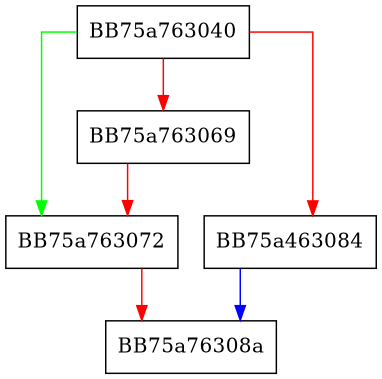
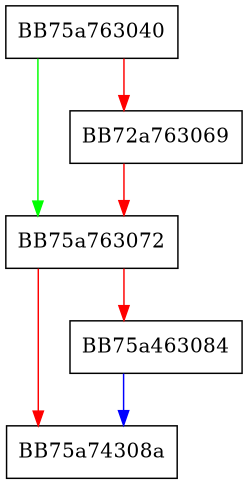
(313, 85) -> (124, 287)
(163, 137) -> (156, 137)
(191, 347) -> (92, 452)
